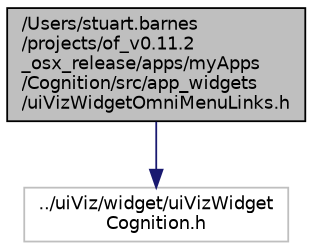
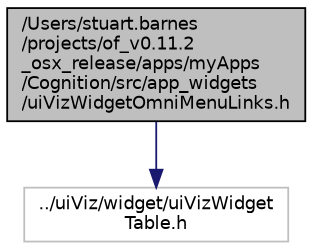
(156, 215) -> (156, 215)
